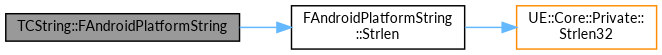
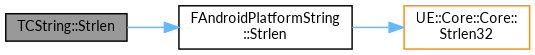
(123, 27) -> (66, 27)
(587, 27) -> (467, 27)
